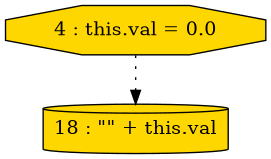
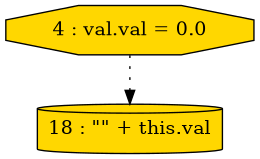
(136, 30) -> (130, 30)
